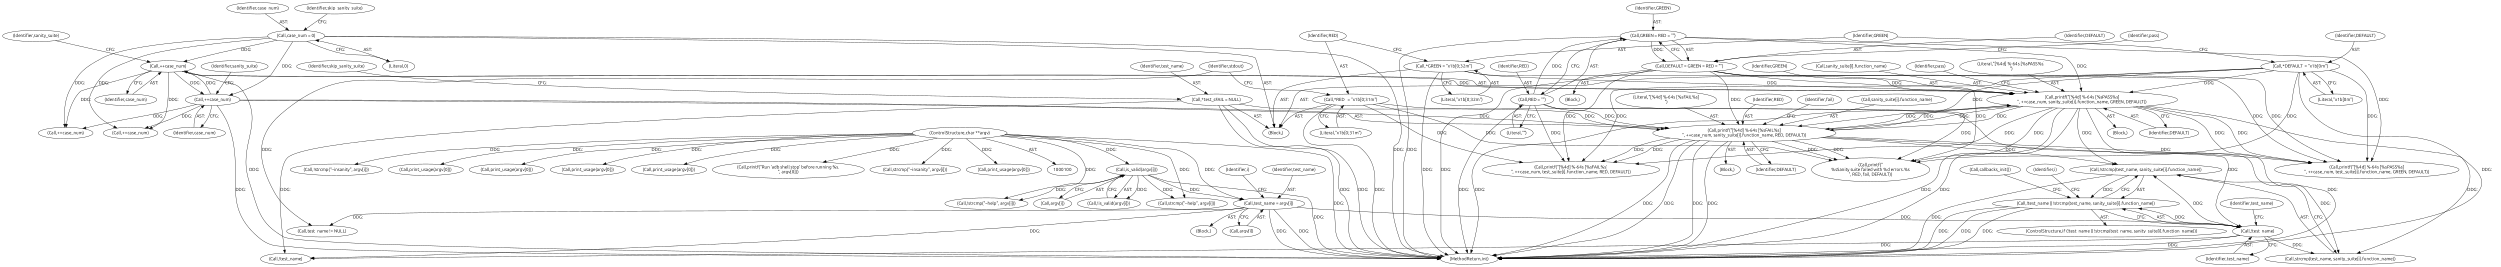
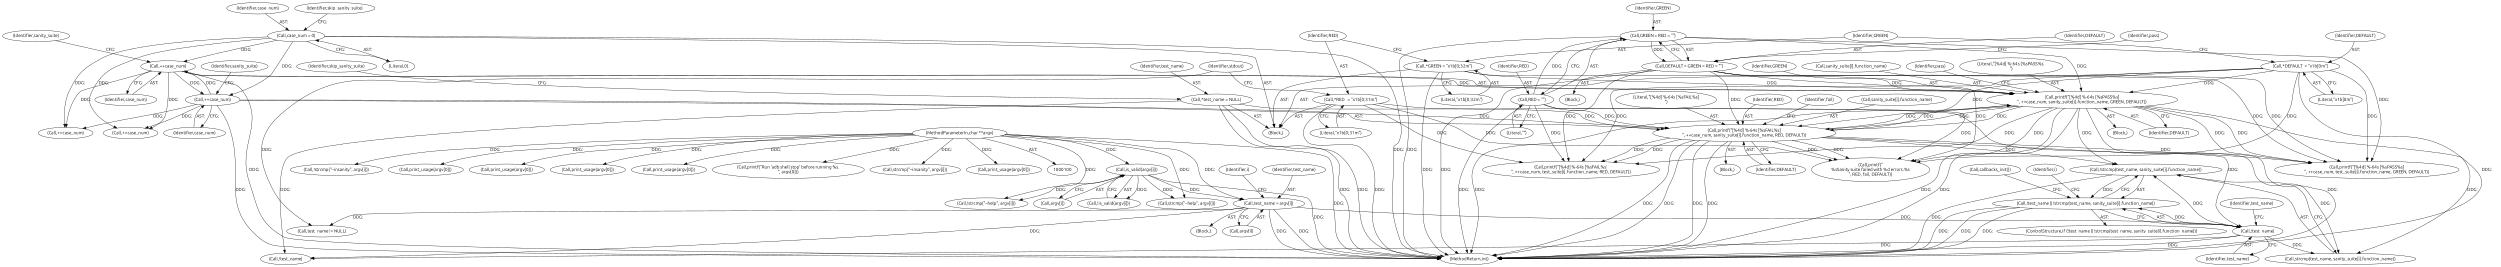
(1216, 100) -> (1216, 100)
(960, 133) -> (960, 133)
